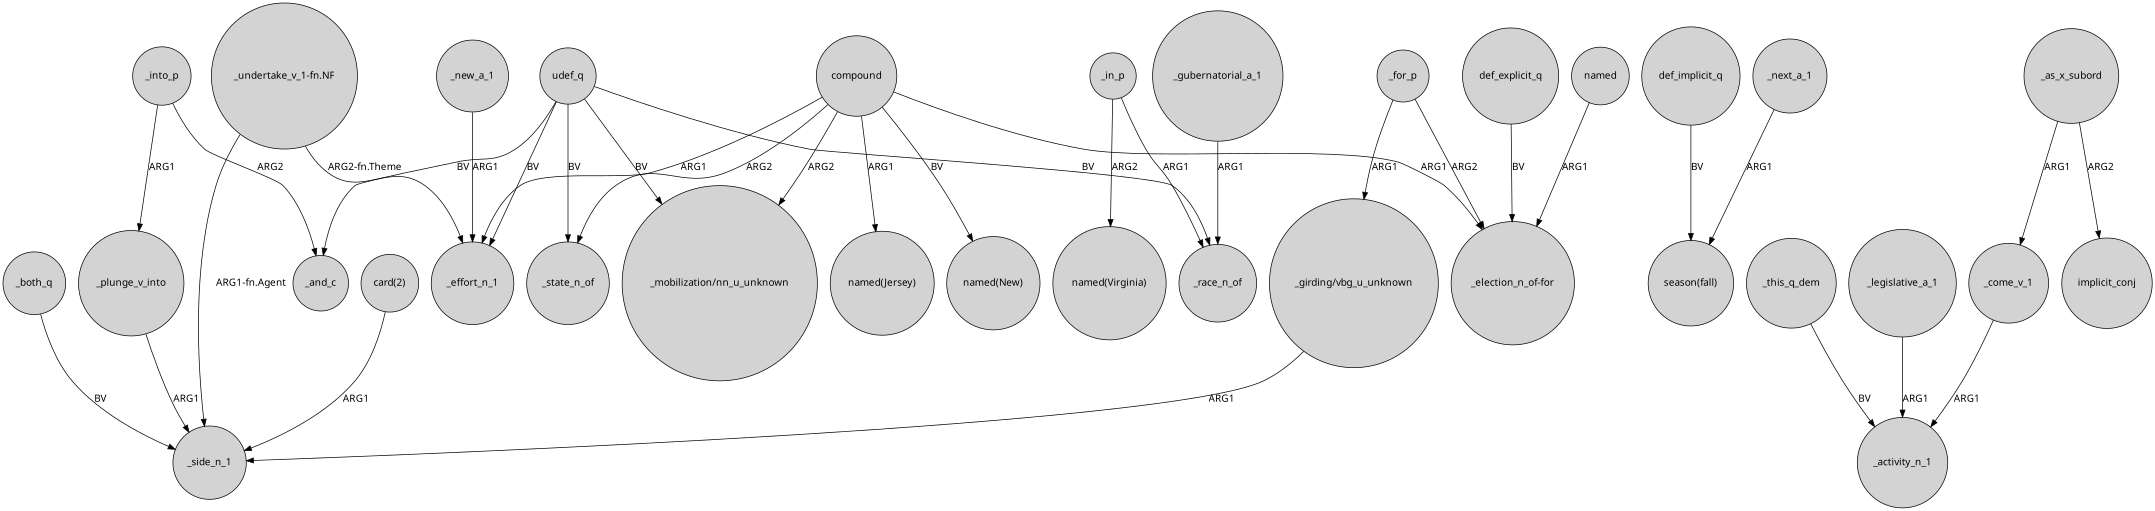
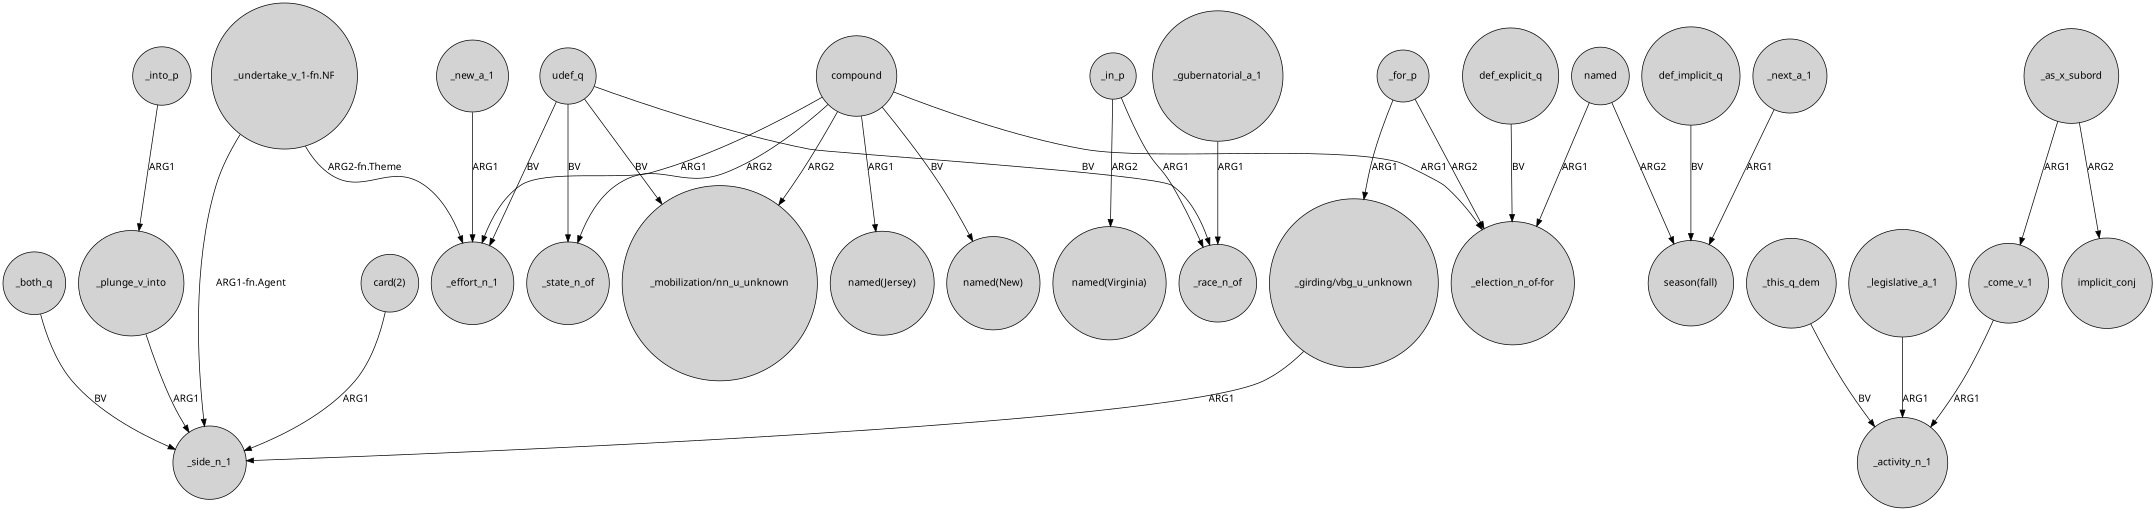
none -> (1641, 170)
(321, 283) -> none
